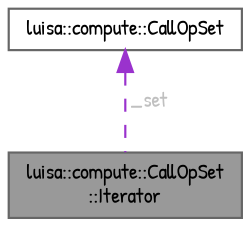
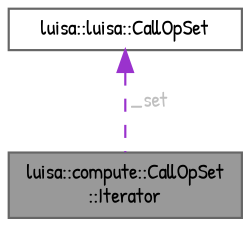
(125, 29) -> (125, 29)
